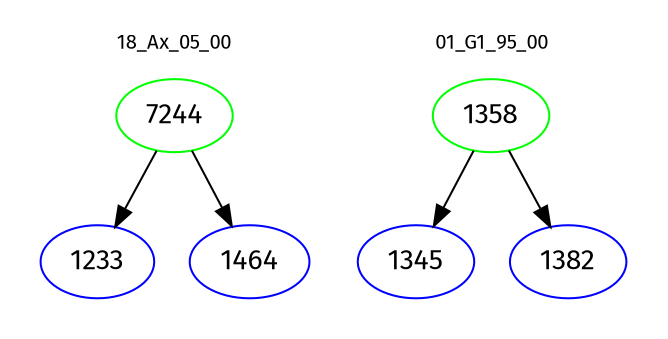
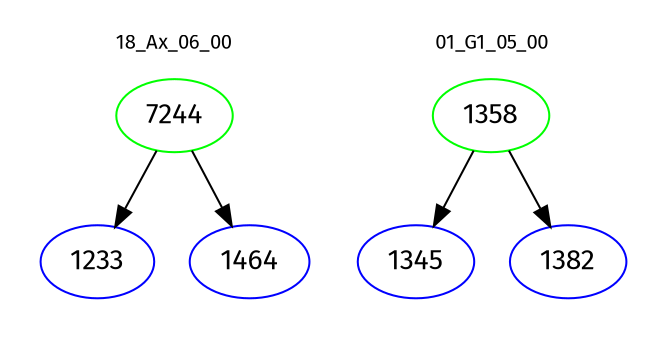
(175, 44) -> (175, 44)
(492, 44) -> (492, 44)
